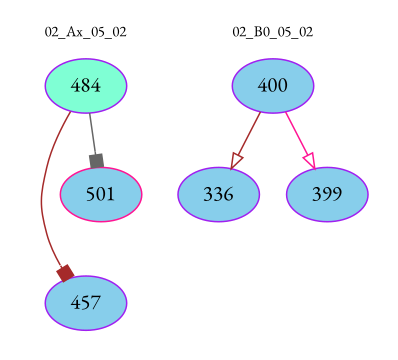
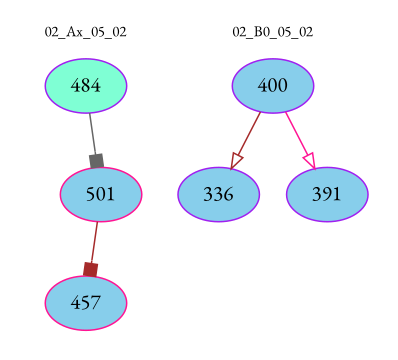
(43, 187) -> (95, 241)
(327, 195) -> (327, 195)
(86, 303) -> (86, 303)
